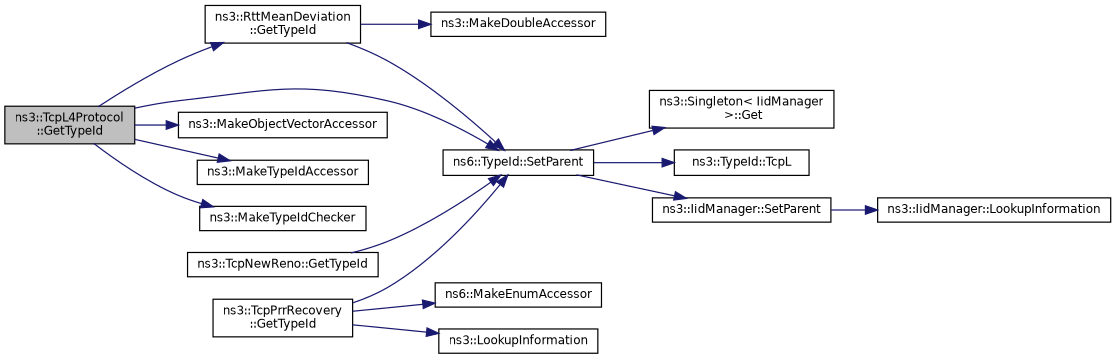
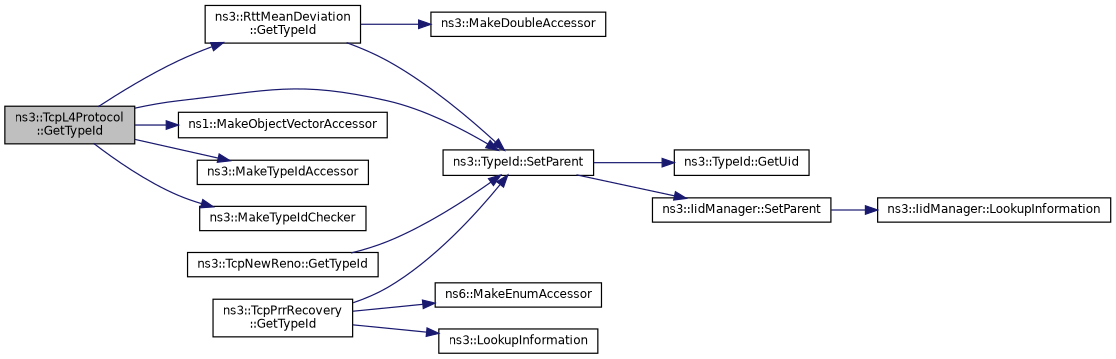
(742, 109) -> none
(283, 125) -> (283, 125)
(518, 163) -> (518, 163)
(742, 163) -> (742, 163)
